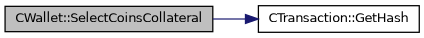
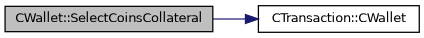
(339, 19) -> (339, 19)
